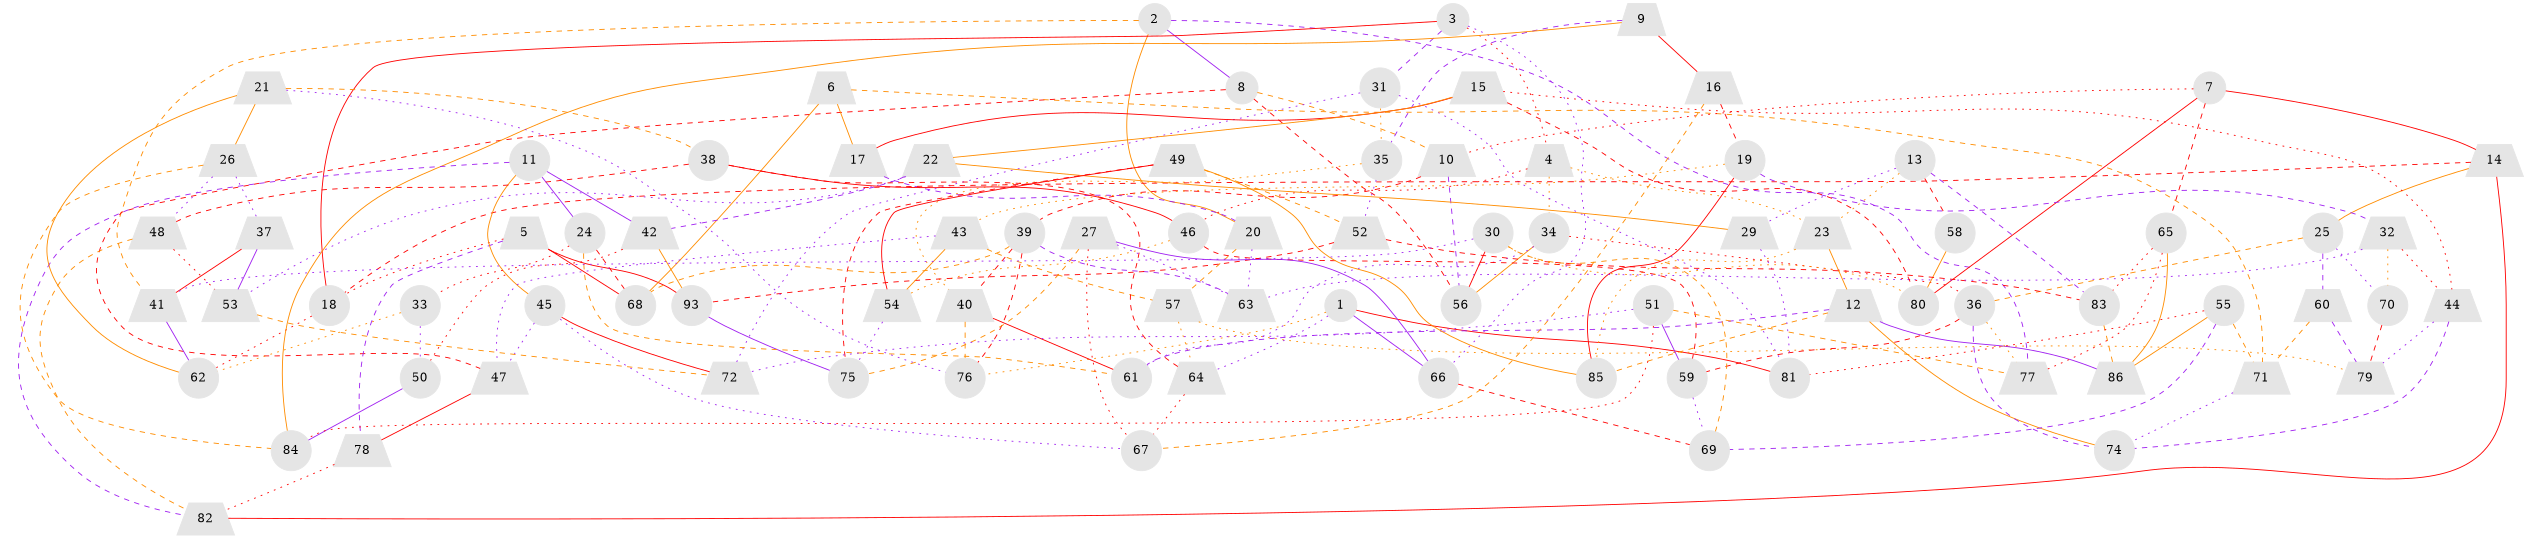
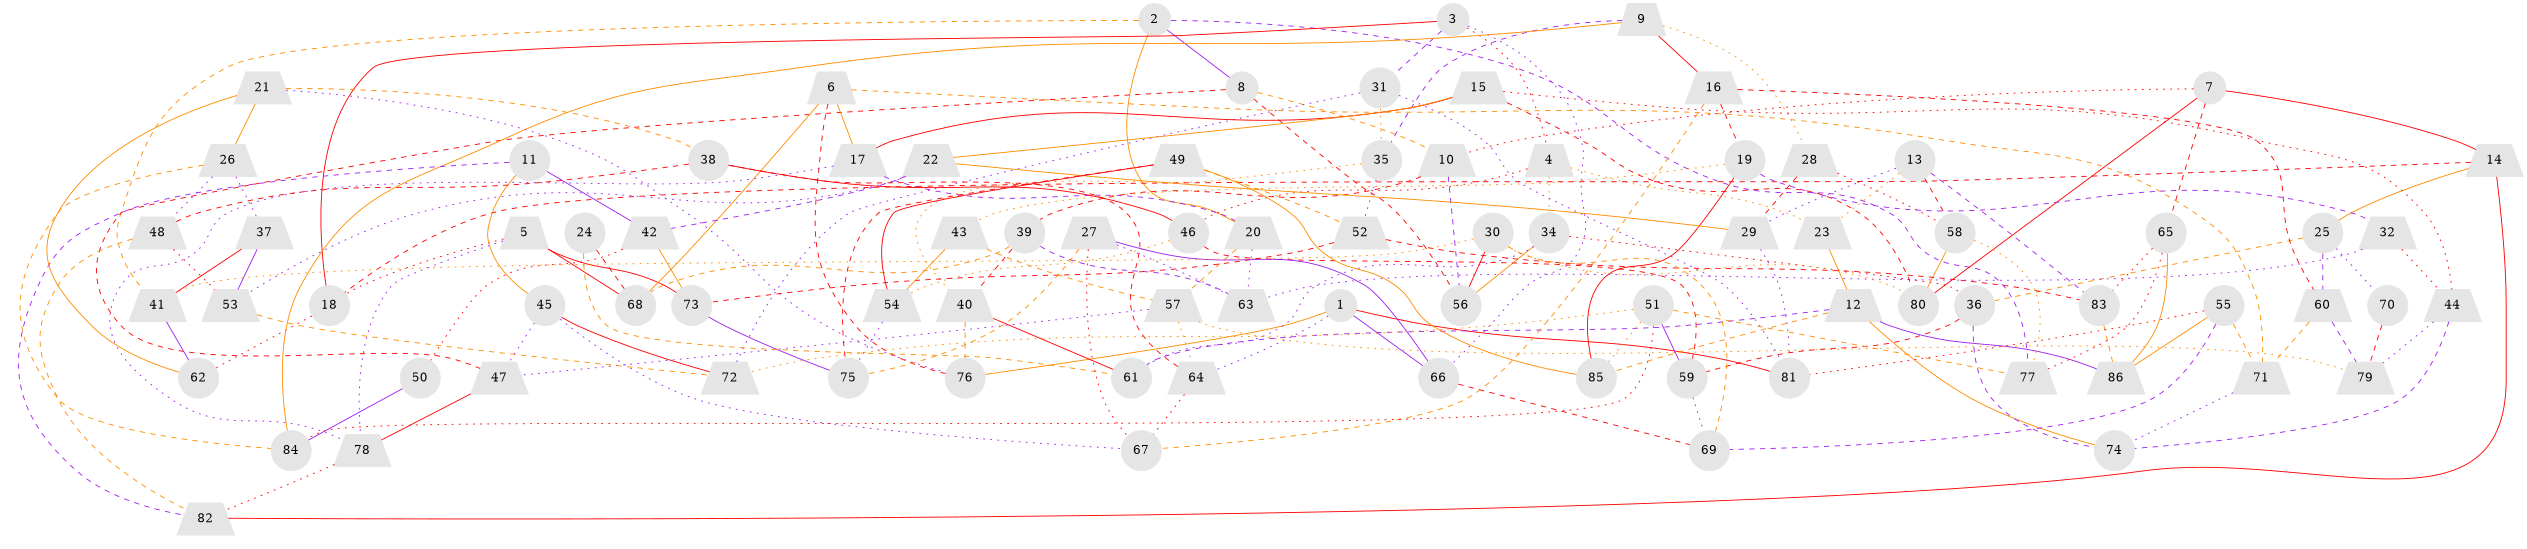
none -> (2012, 103)
none -> (1810, 160)
(550, 187) -> none
none -> (226, 214)
(710, 257) -> (835, 343)
(1694, 260) -> (1627, 339)
(824, 262) -> (857, 262)
(2388, 267) -> none
(382, 300) -> (382, 300)
(420, 306) -> none
(692, 306) -> (692, 306)
(1008, 311) -> (826, 278)
(1191, 337) -> (1191, 337)
(2000, 340) -> (2037, 298)
(1165, 347) -> (1165, 347)
